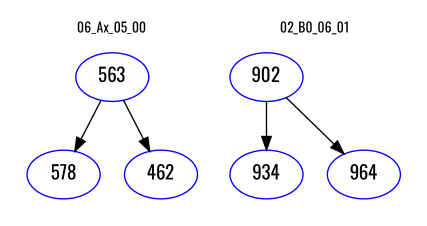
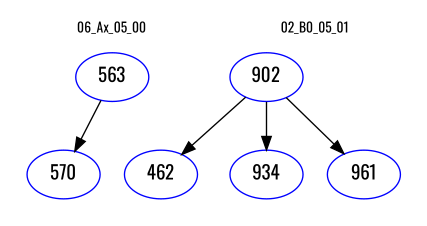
(315, 29) -> (315, 29)
(134, 120) -> (228, 113)
(64, 175) -> (64, 175)
(364, 175) -> (364, 175)
